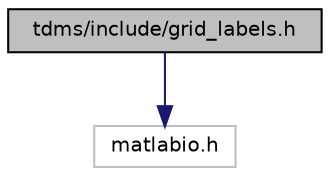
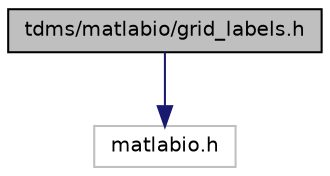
(165, 31) -> (165, 31)
